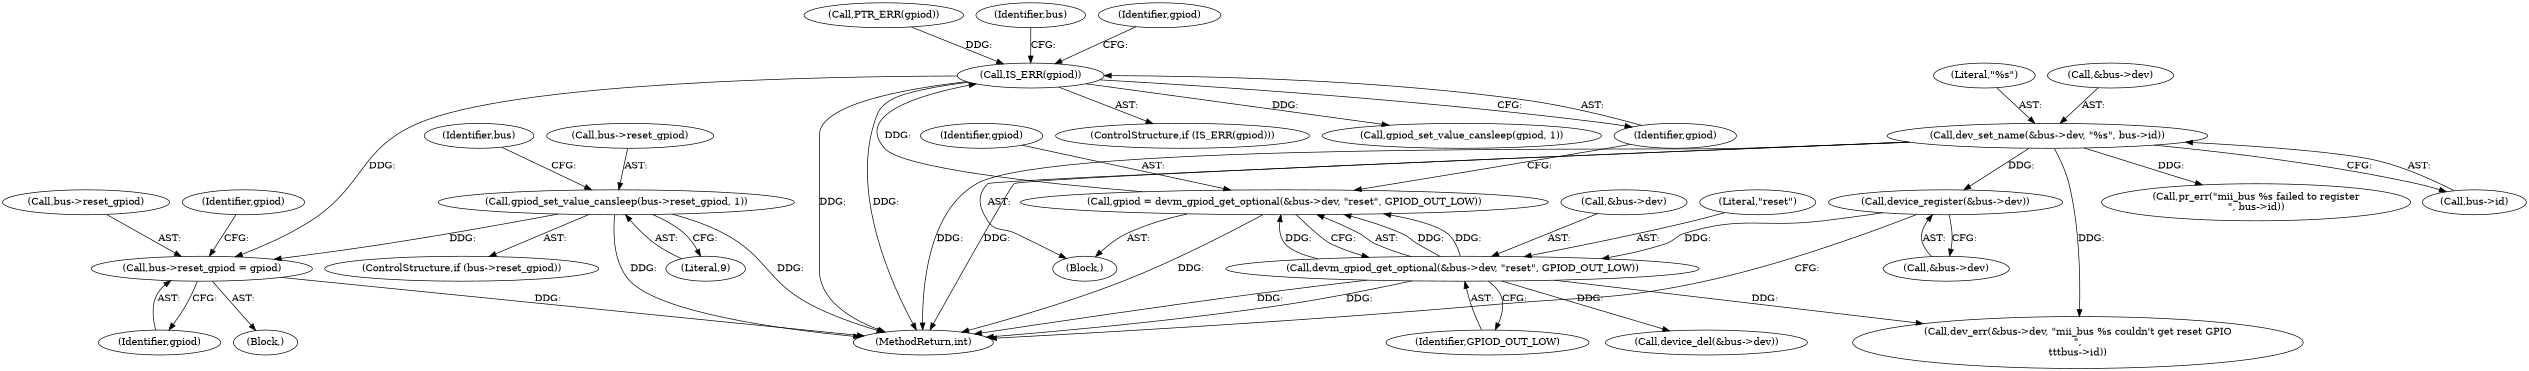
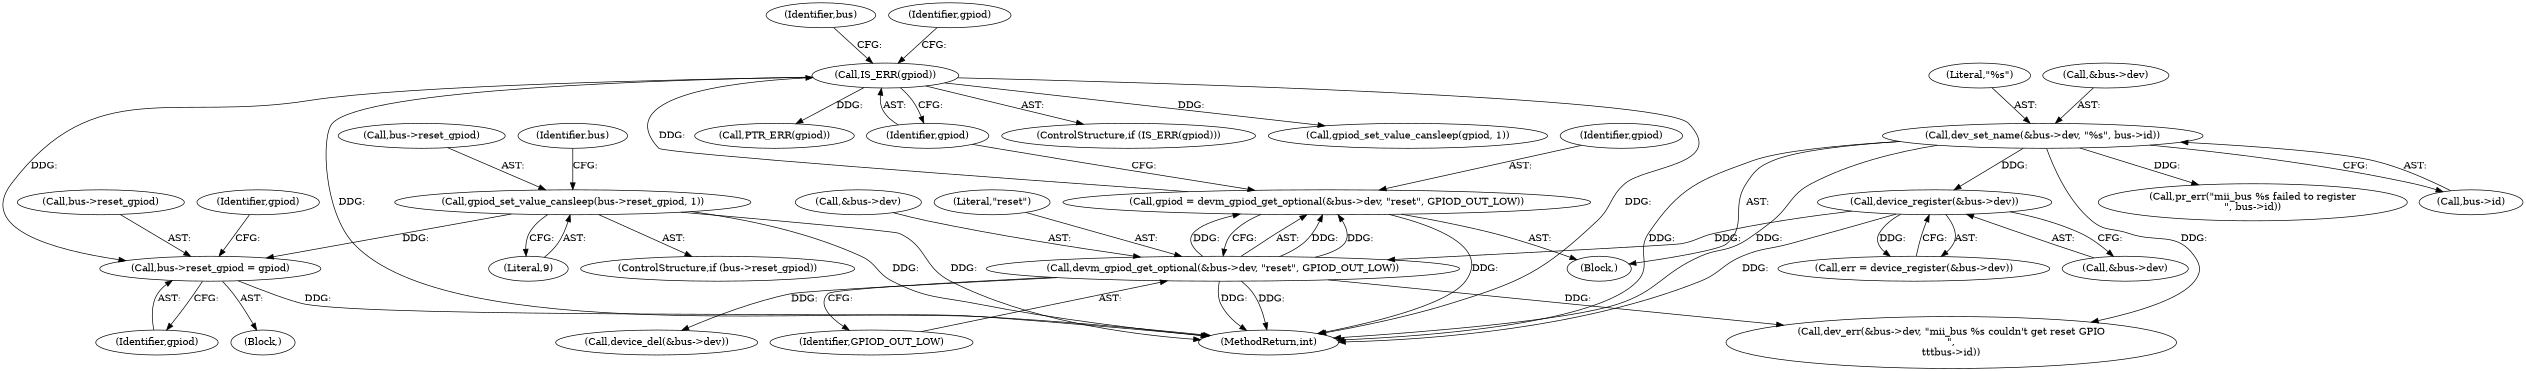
(954, 44) -> (833, 104)
(1809, 269) -> (1757, 269)
none -> (1914, 269)
